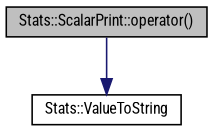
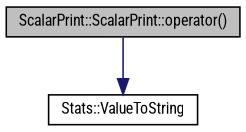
(107, 22) -> (123, 22)
